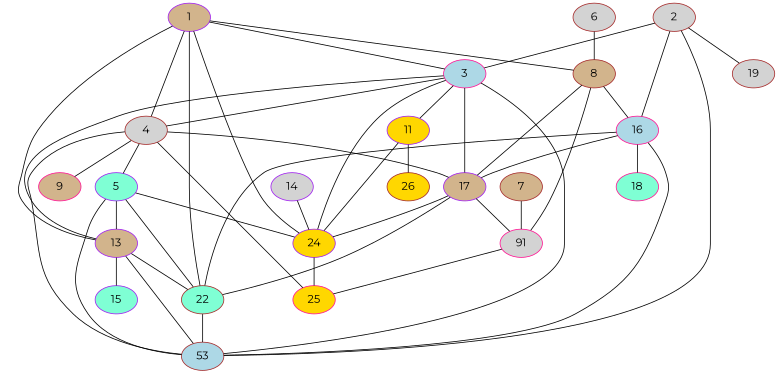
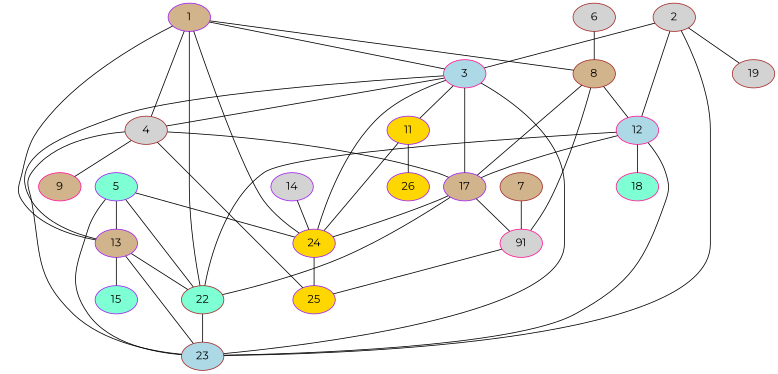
(637, 130) -> (637, 130)
(131, 159) -> none
(408, 187) -> (408, 187)
(314, 300) -> (314, 300)
(203, 356) -> (203, 356)
